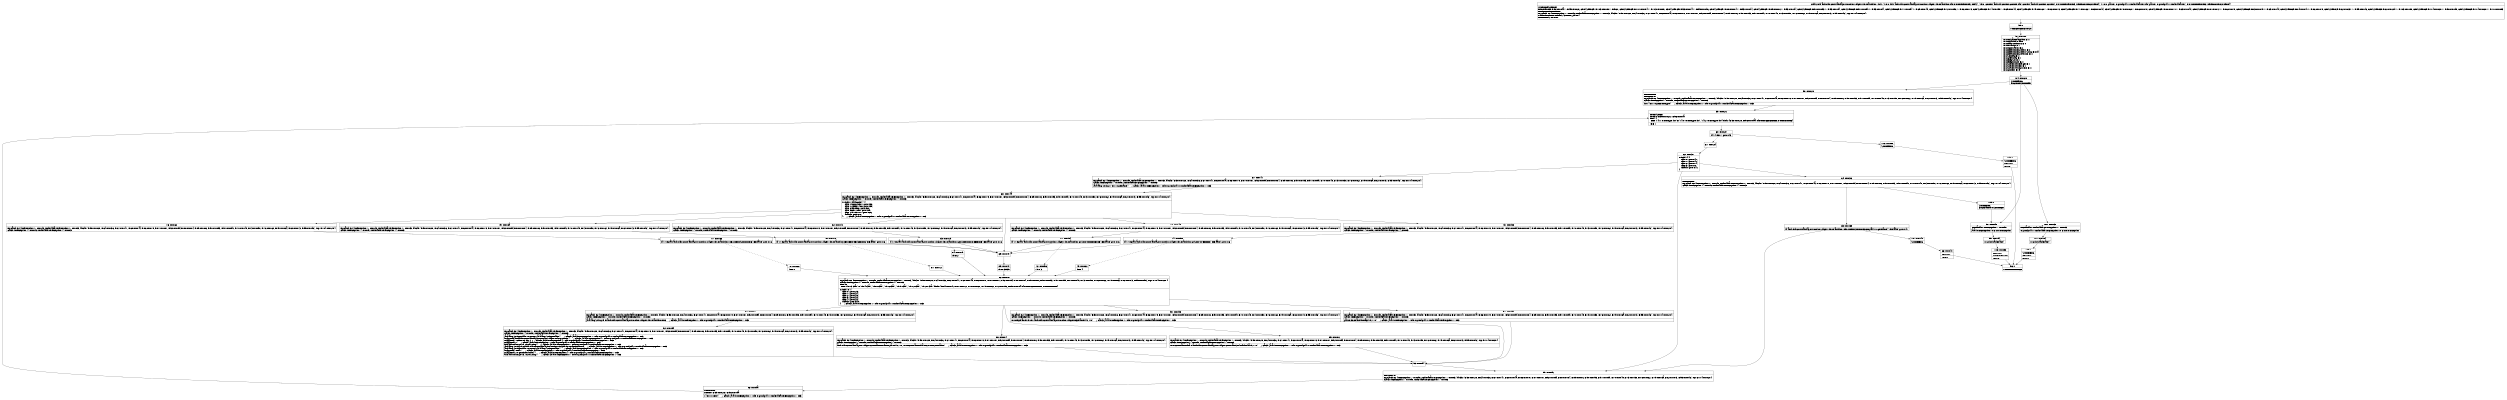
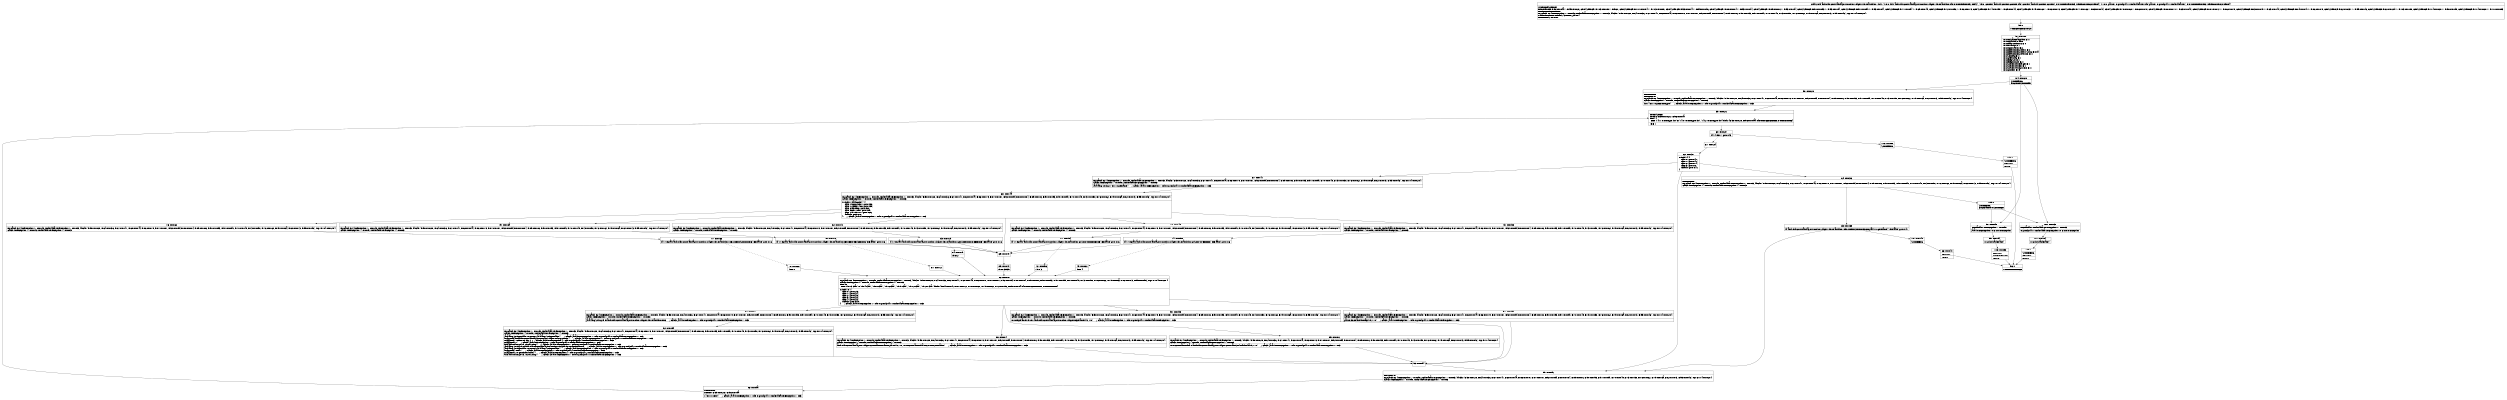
none -> (2019, 216)
